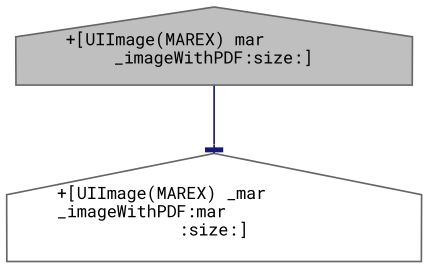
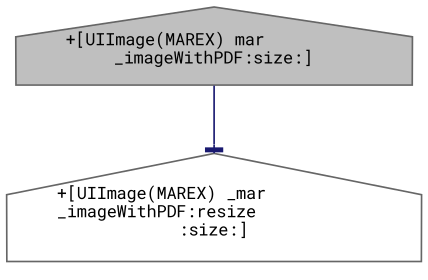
(214, 213) -> (214, 213)
